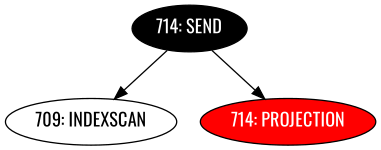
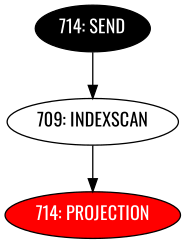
(233, 70) -> (93, 162)
